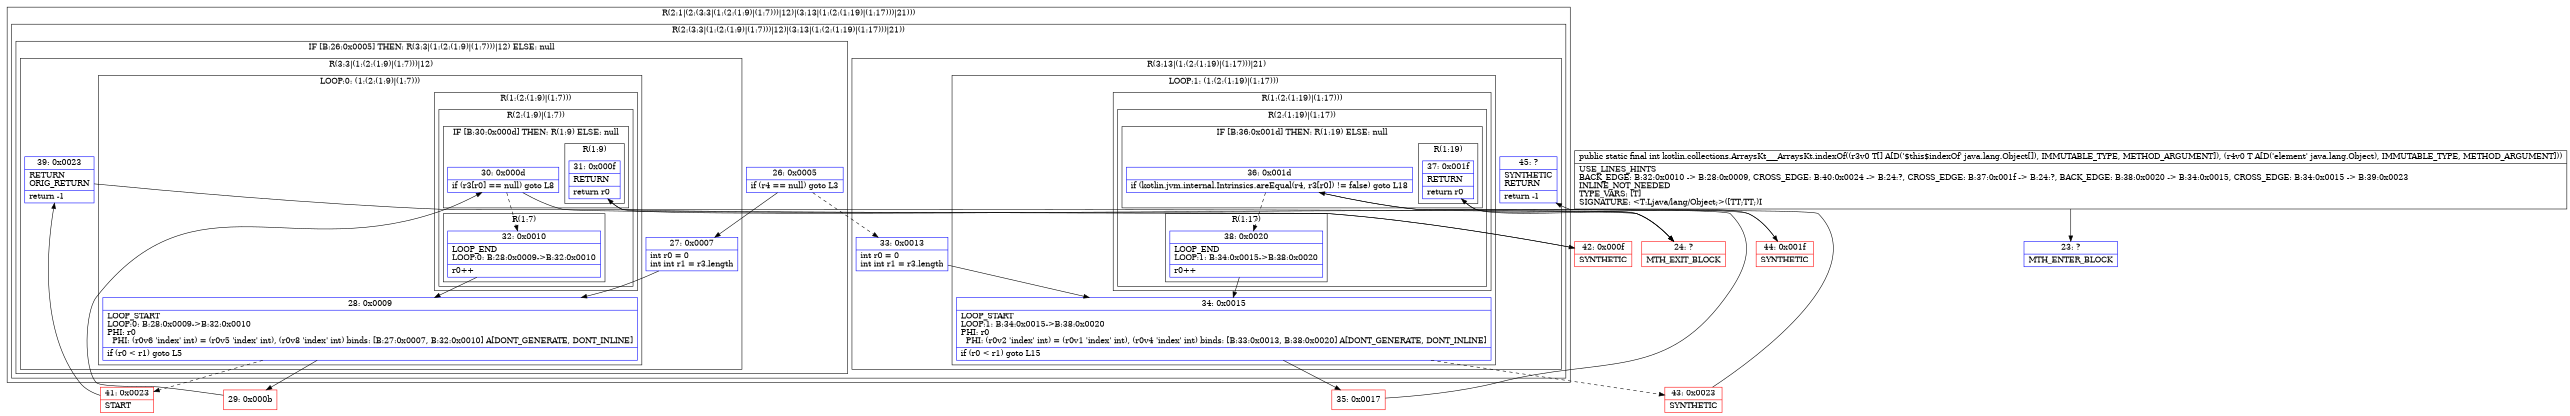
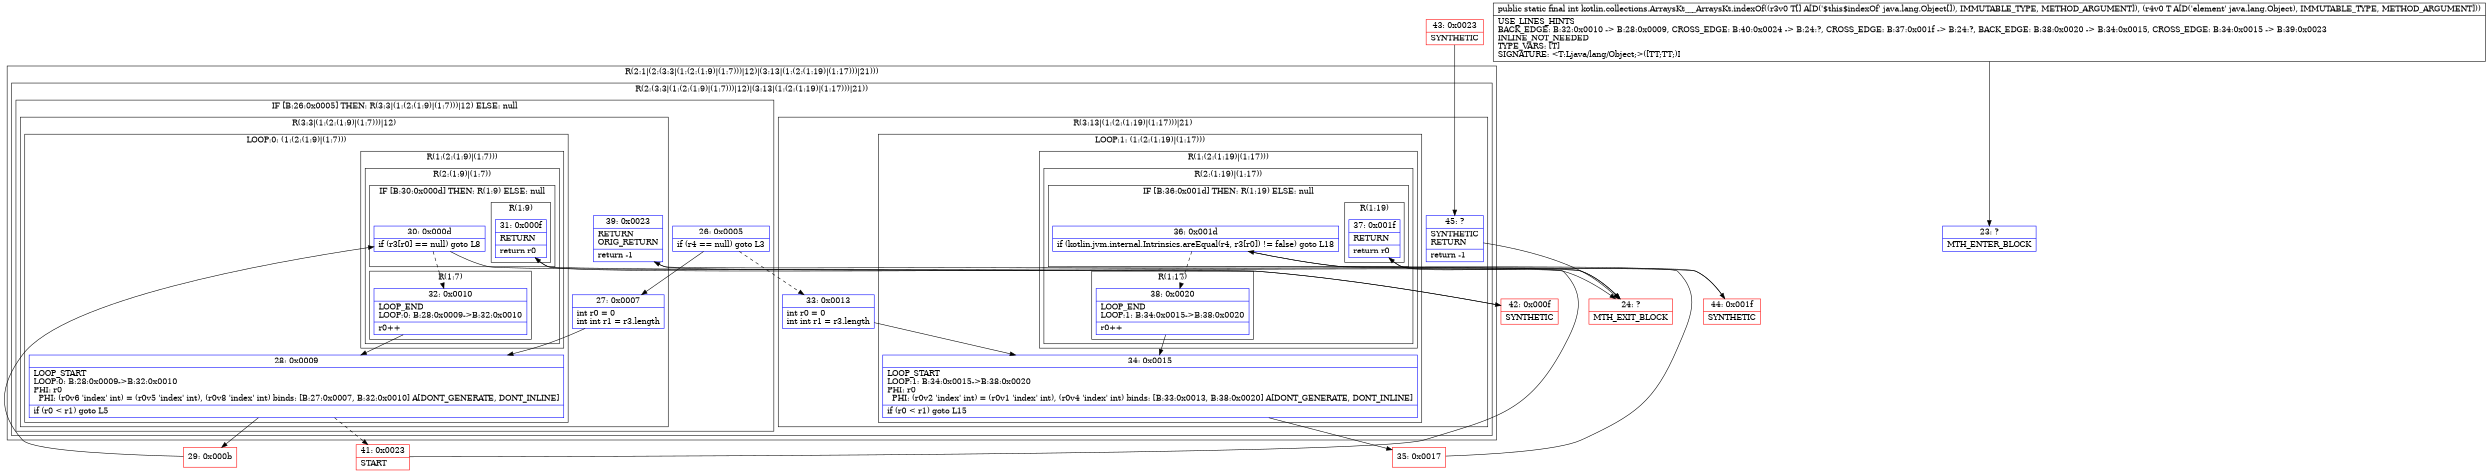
none -> (1553, 260)
(1522, 374) -> none
